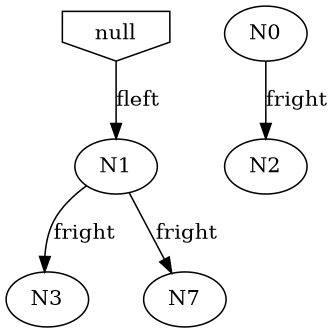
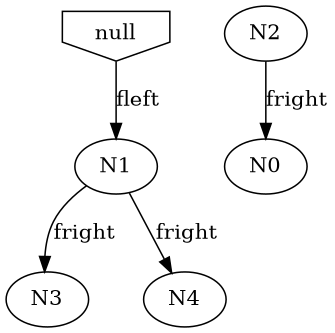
(266, 92) -> (266, 92)
(185, 299) -> (185, 299)
